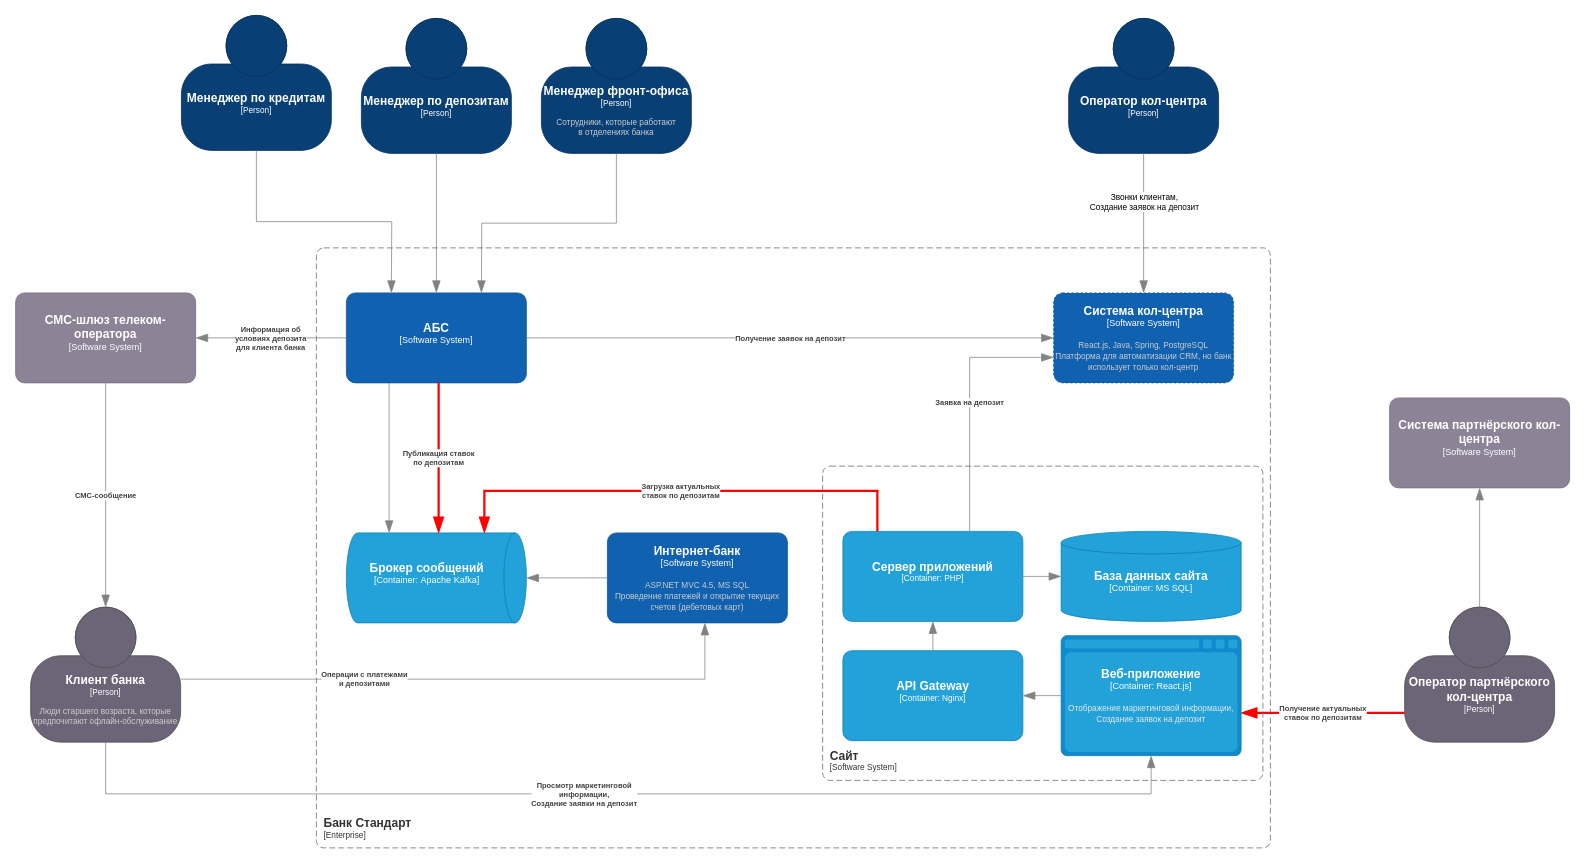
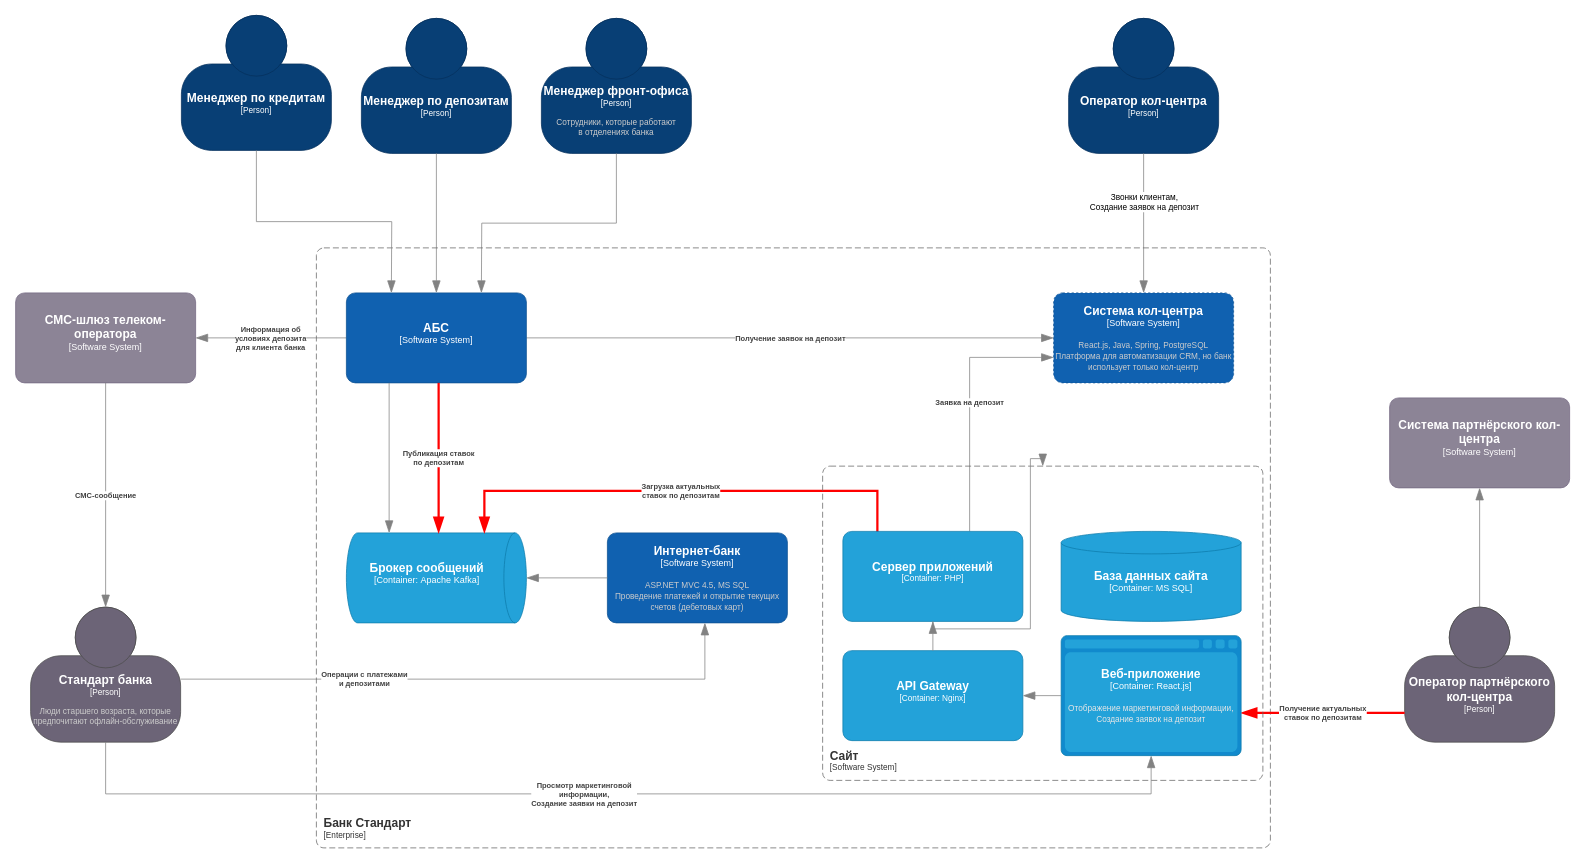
(1036, 576) -> (1030, 538)
(105, 699) -> (105, 699)
